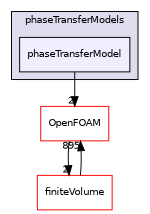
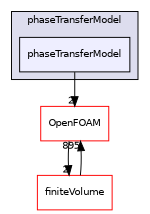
(75, 21) -> (75, 21)
